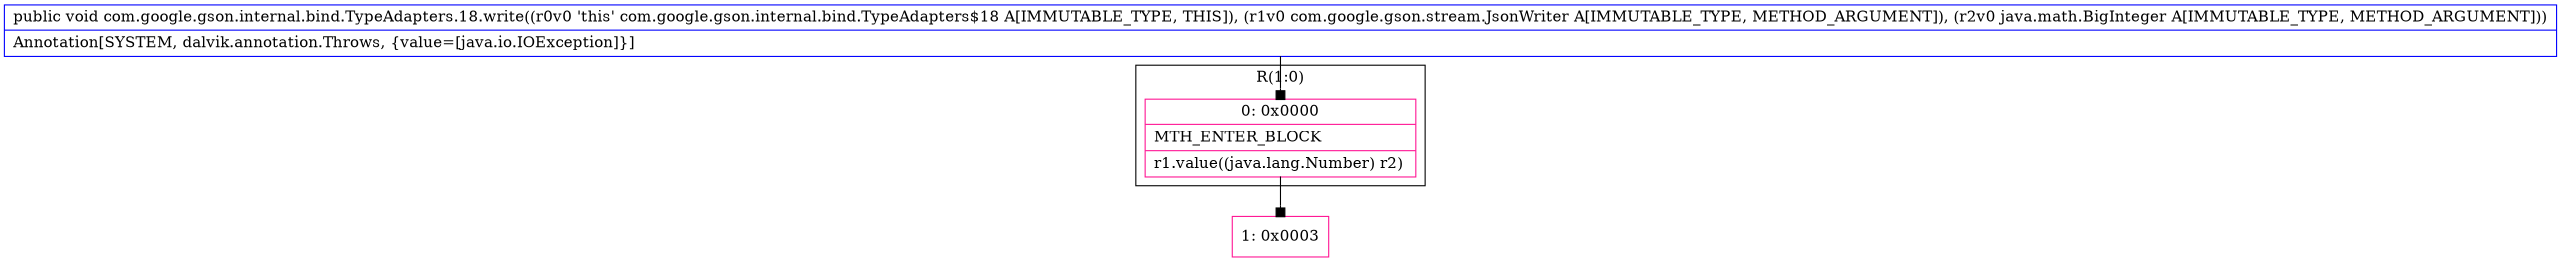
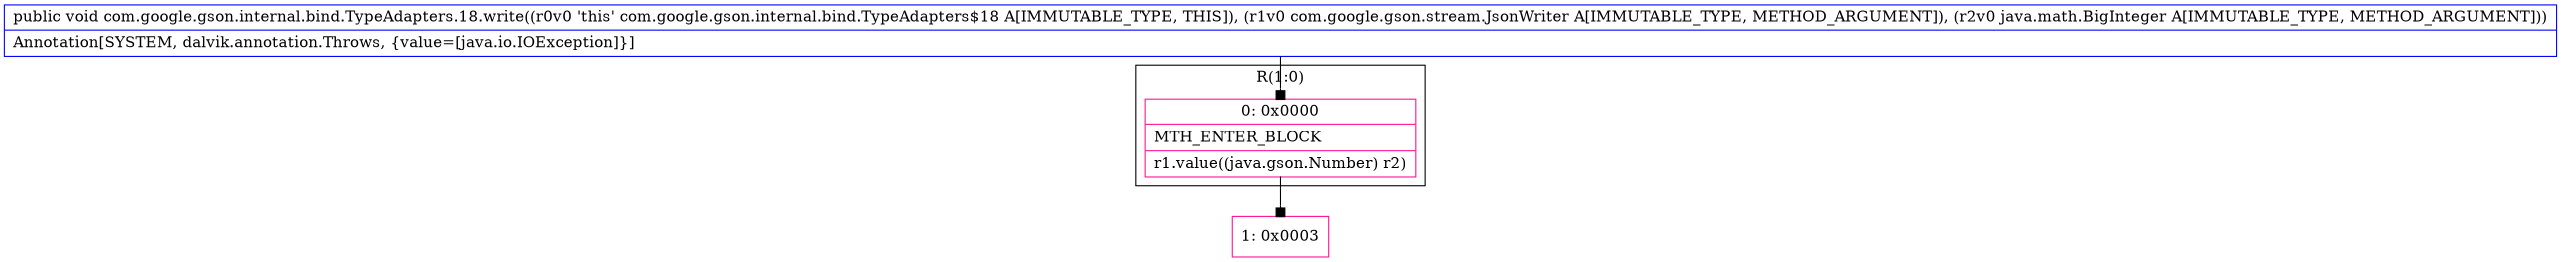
(1279, 163) -> (1280, 163)
